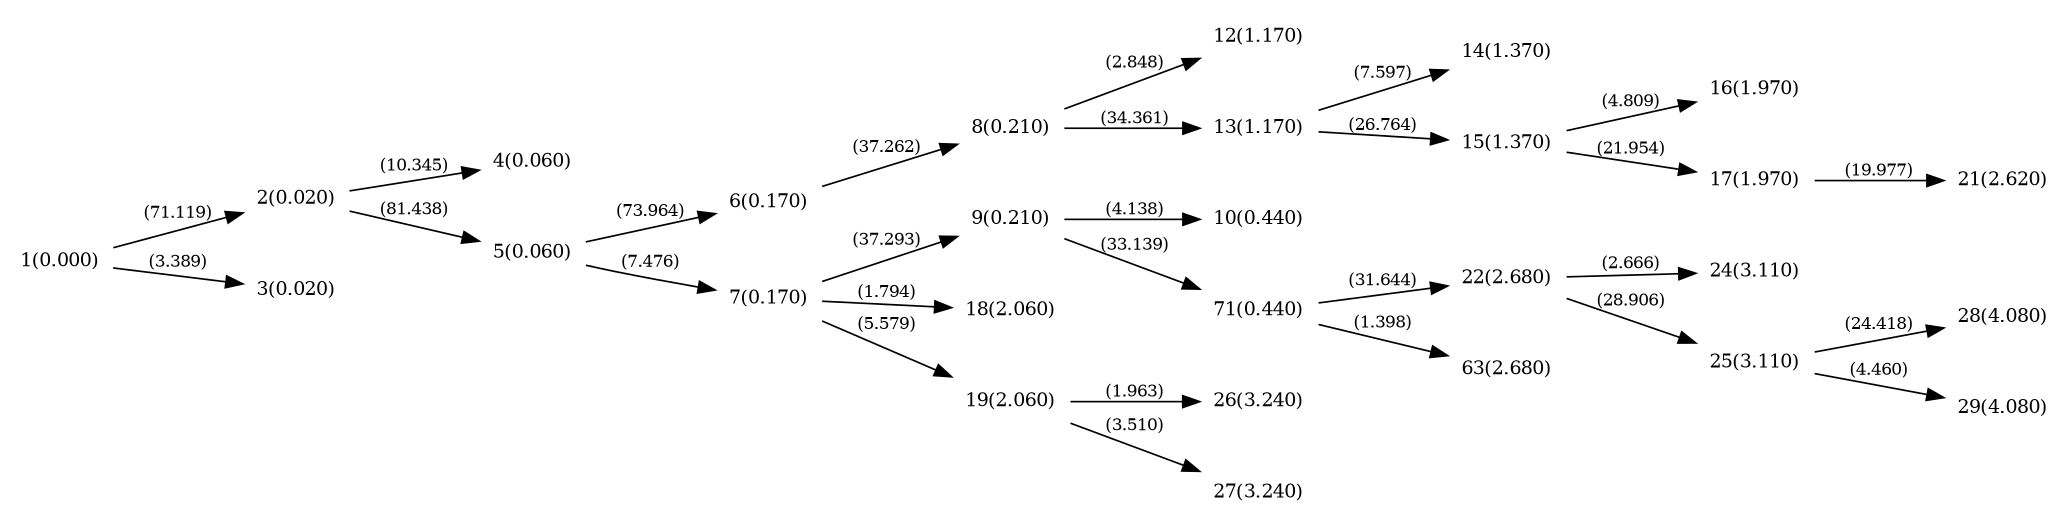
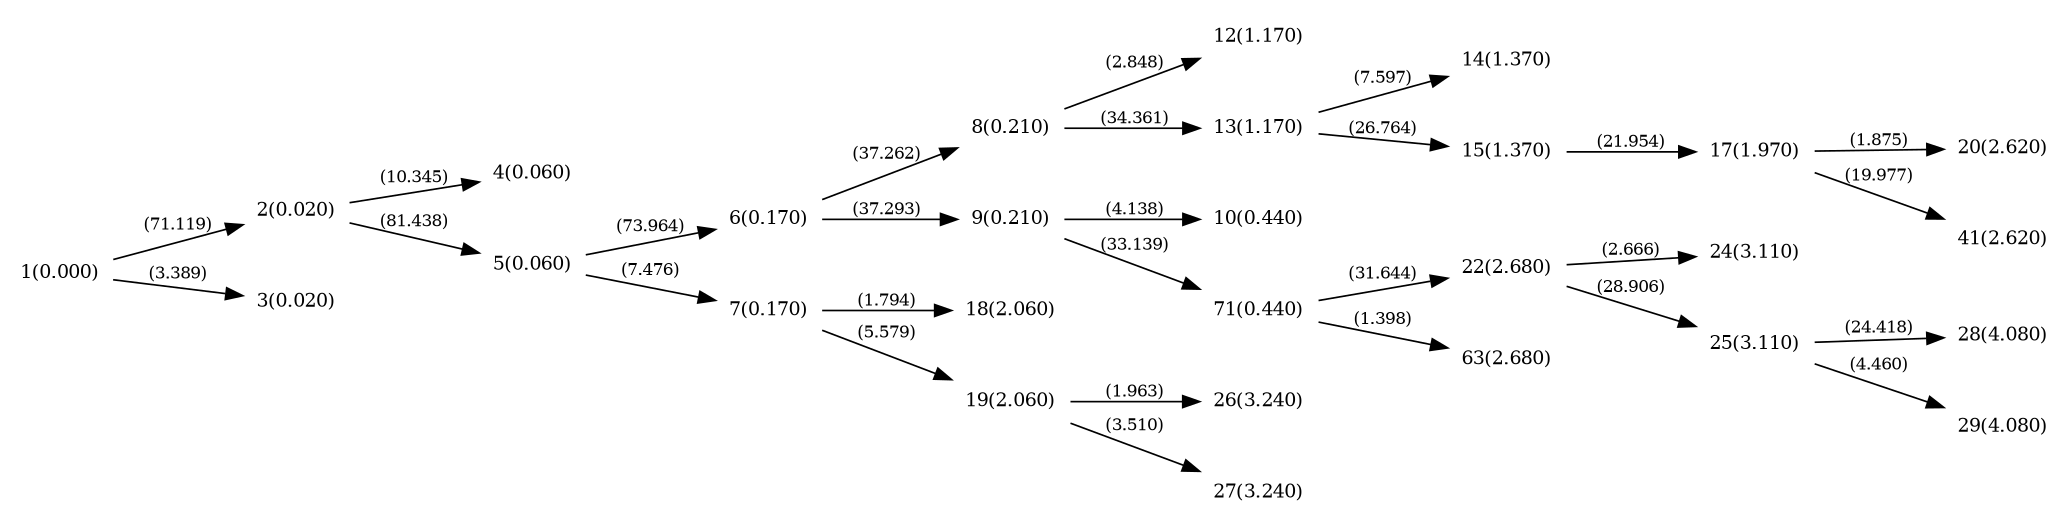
(1755, 89) -> none
none -> (2003, 148)
(2003, 181) -> (2003, 240)
(882, 262) -> (881, 219)
